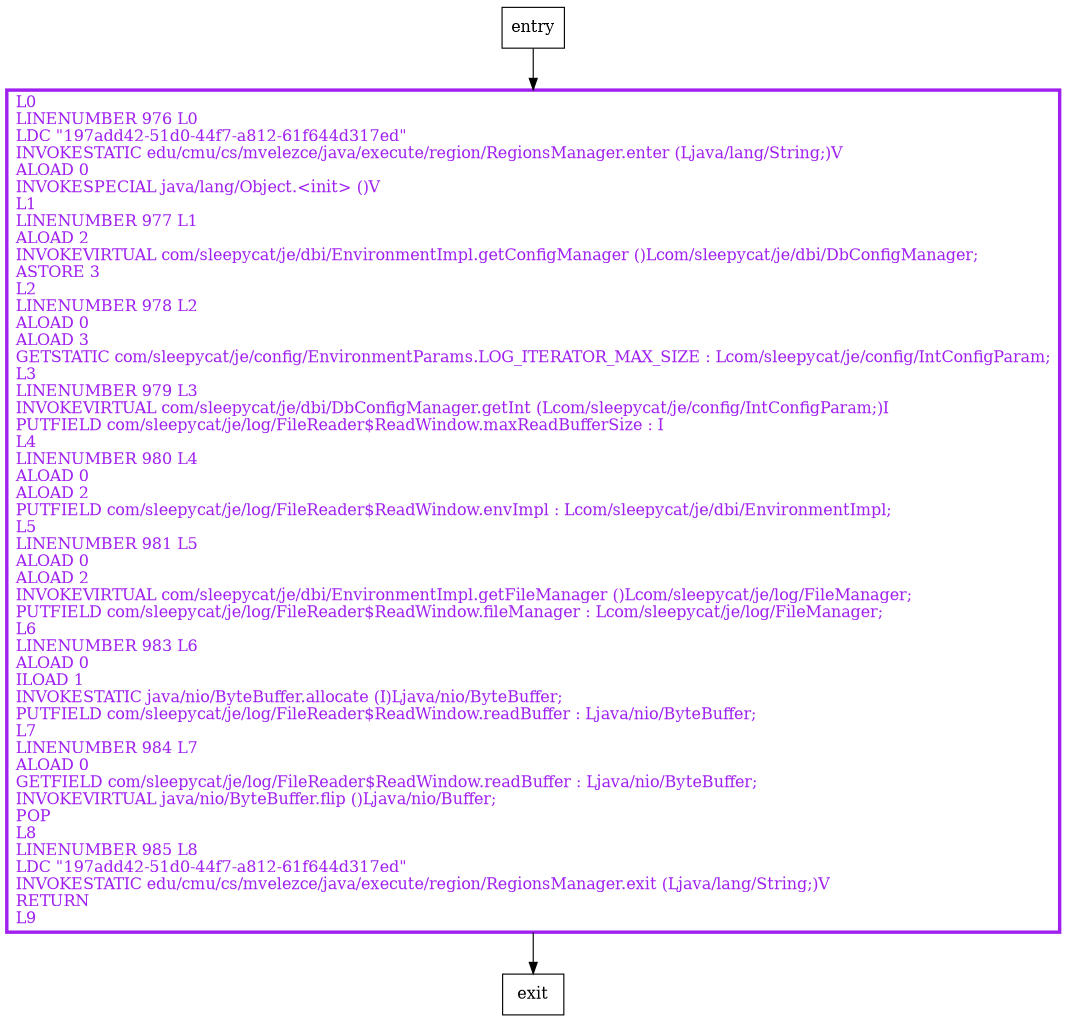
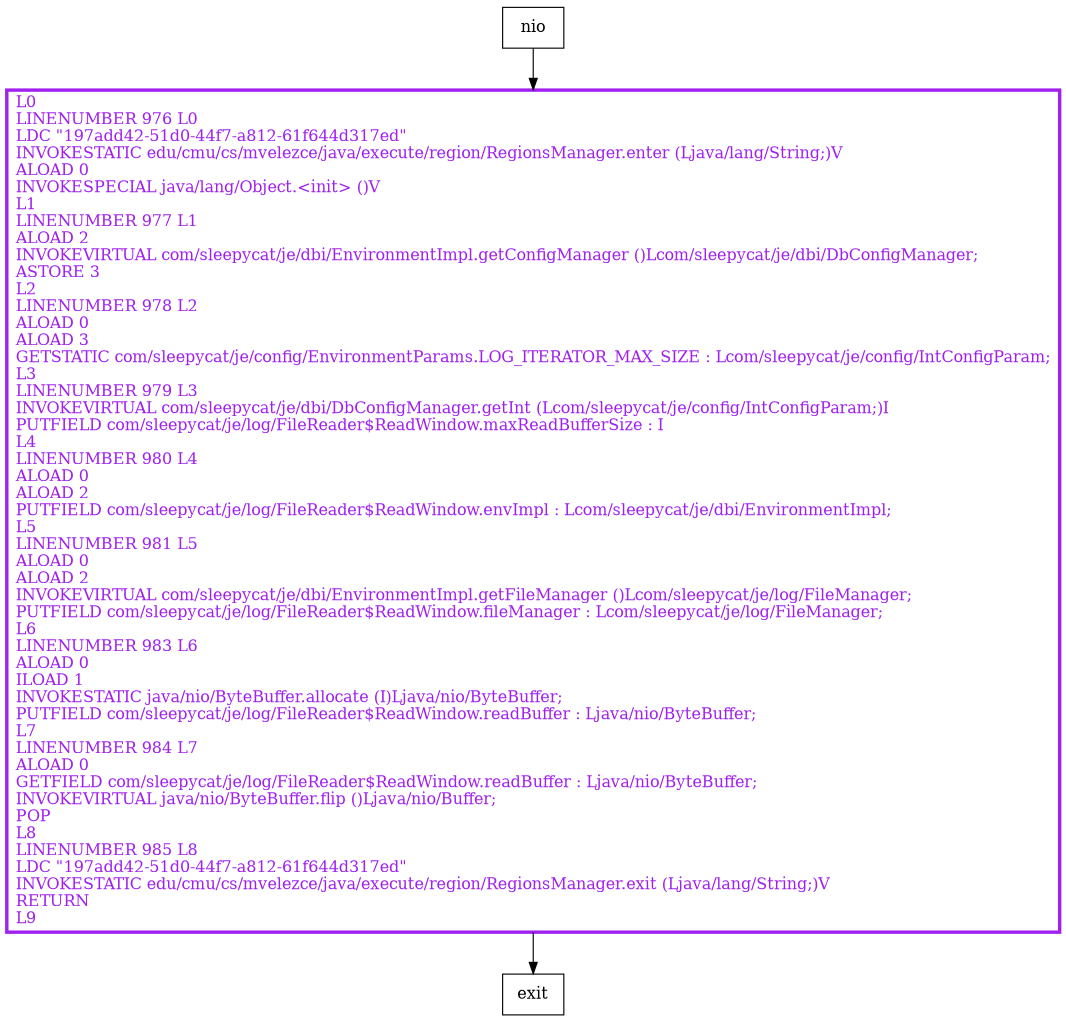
(533, 28) -> (533, 28)
